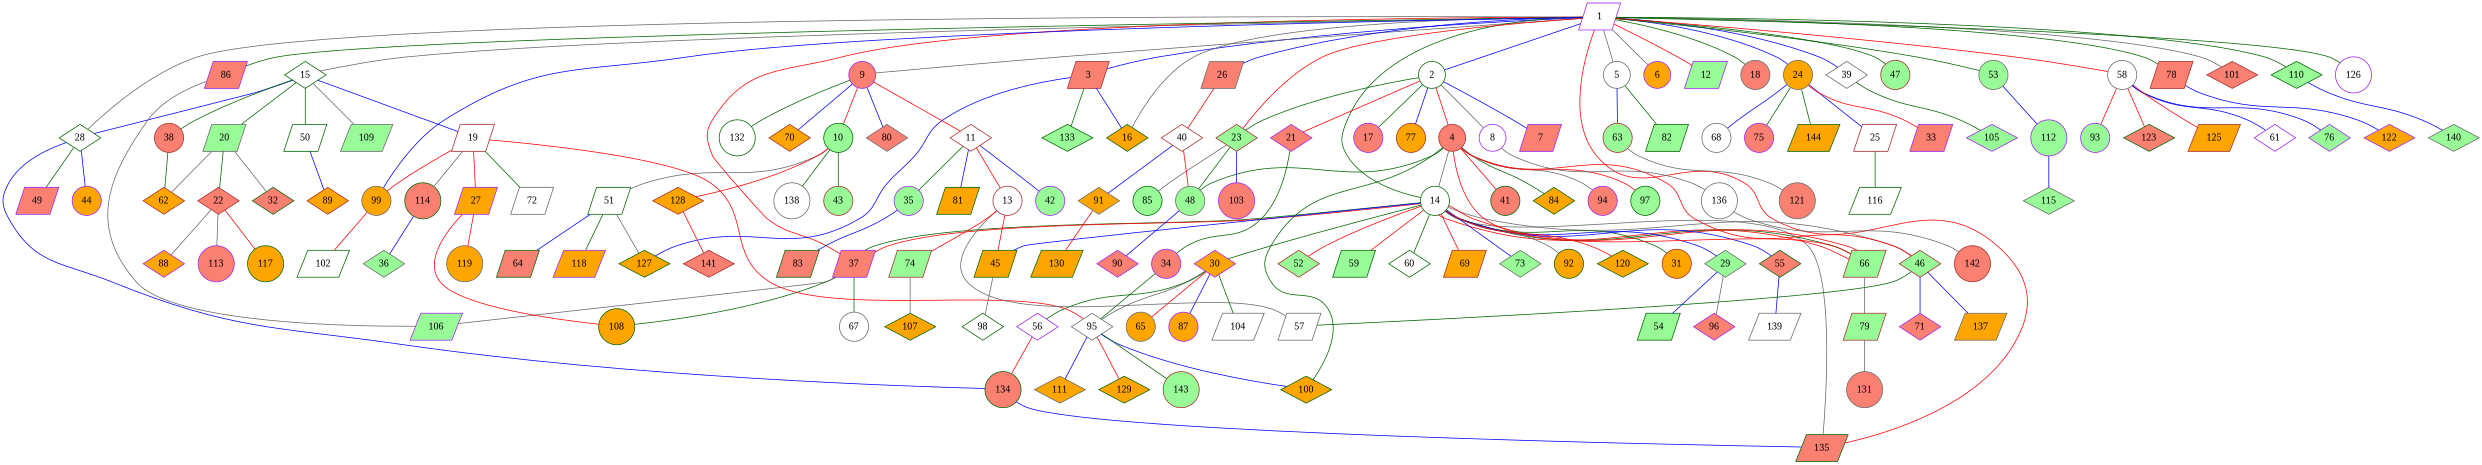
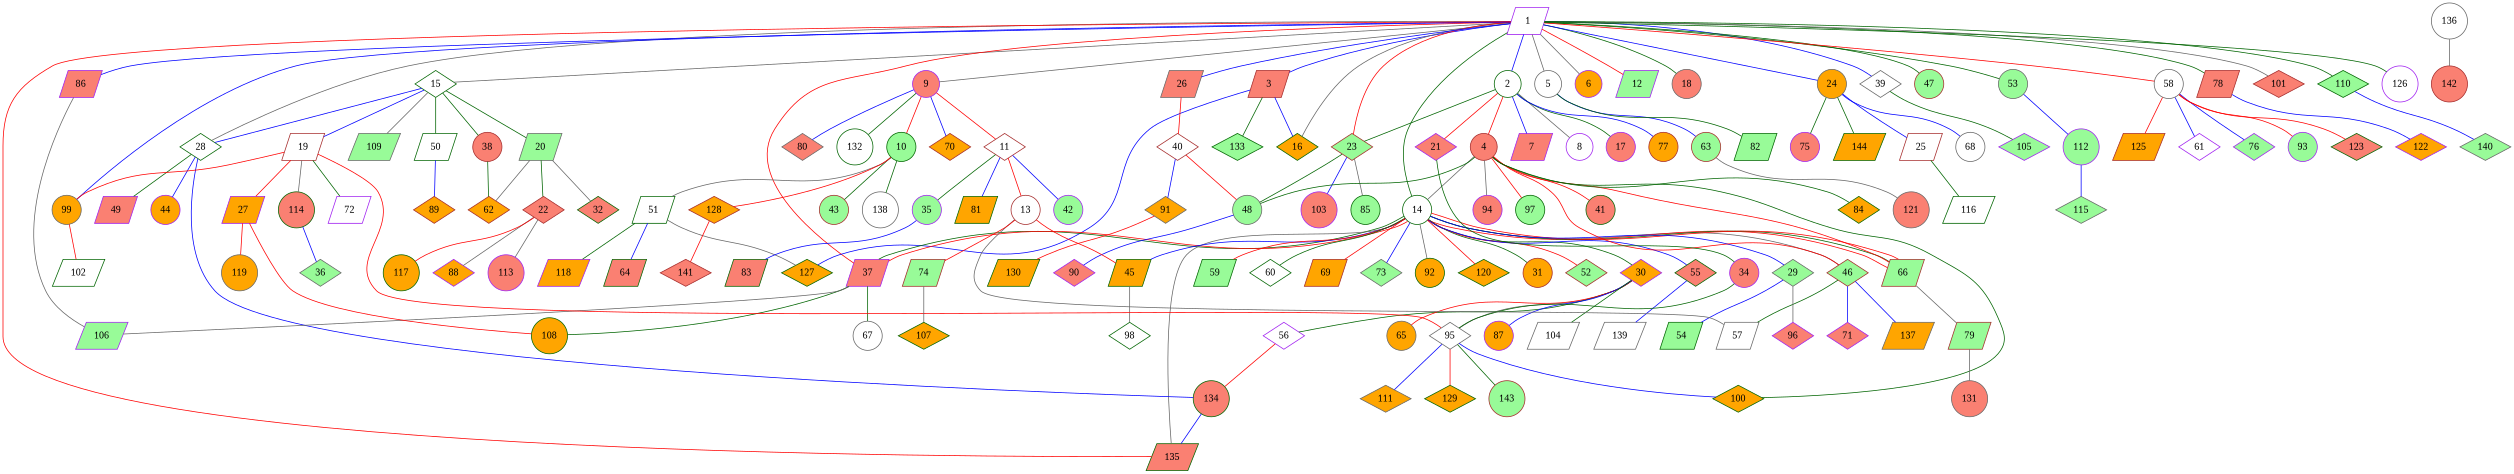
(746, 33) -> (805, 35)
(1931, 138) -> none
(1602, 172) -> none
(532, 201) -> (350, 210)
